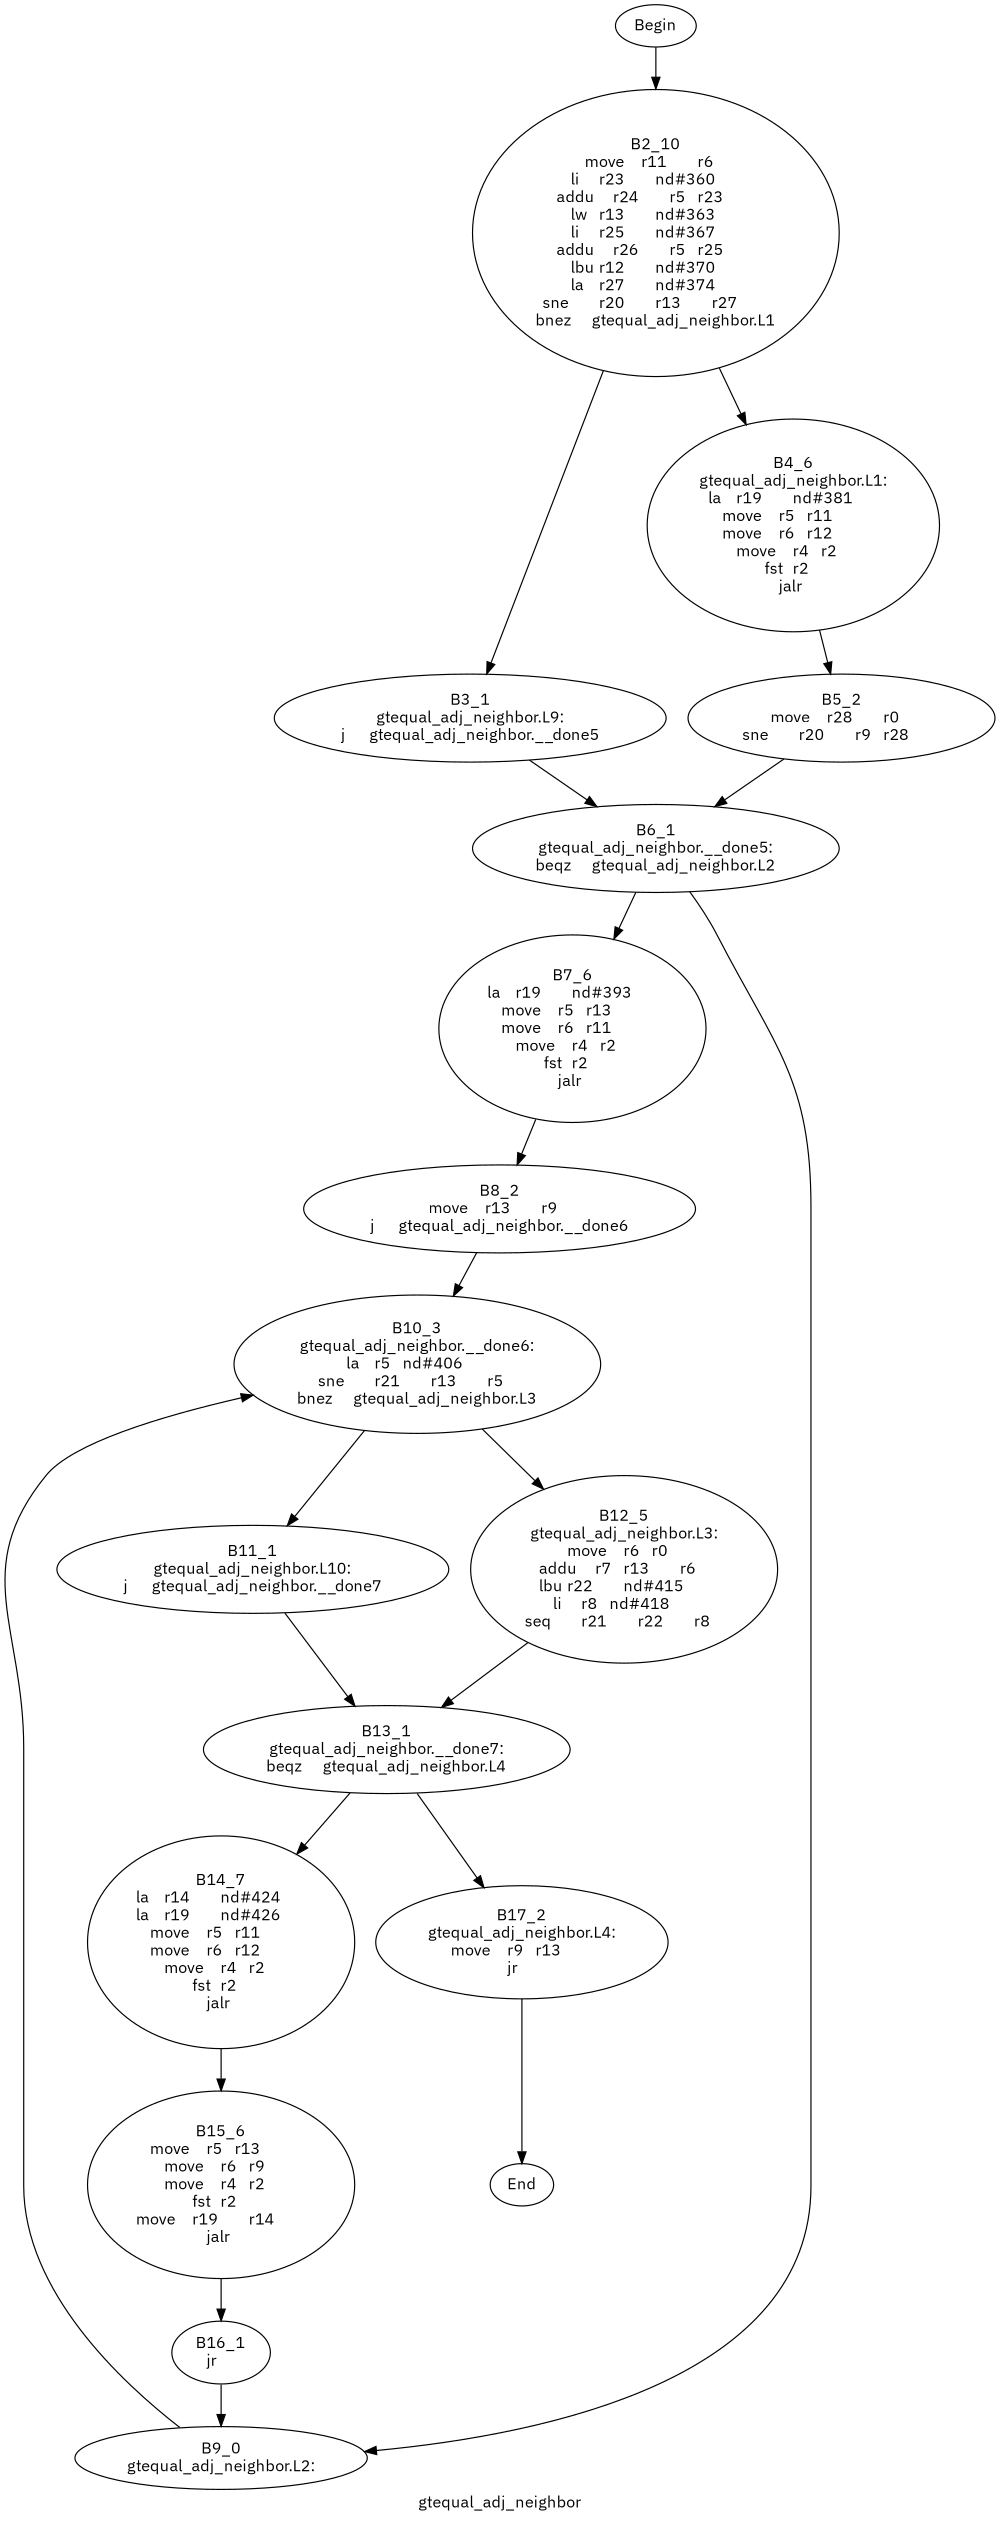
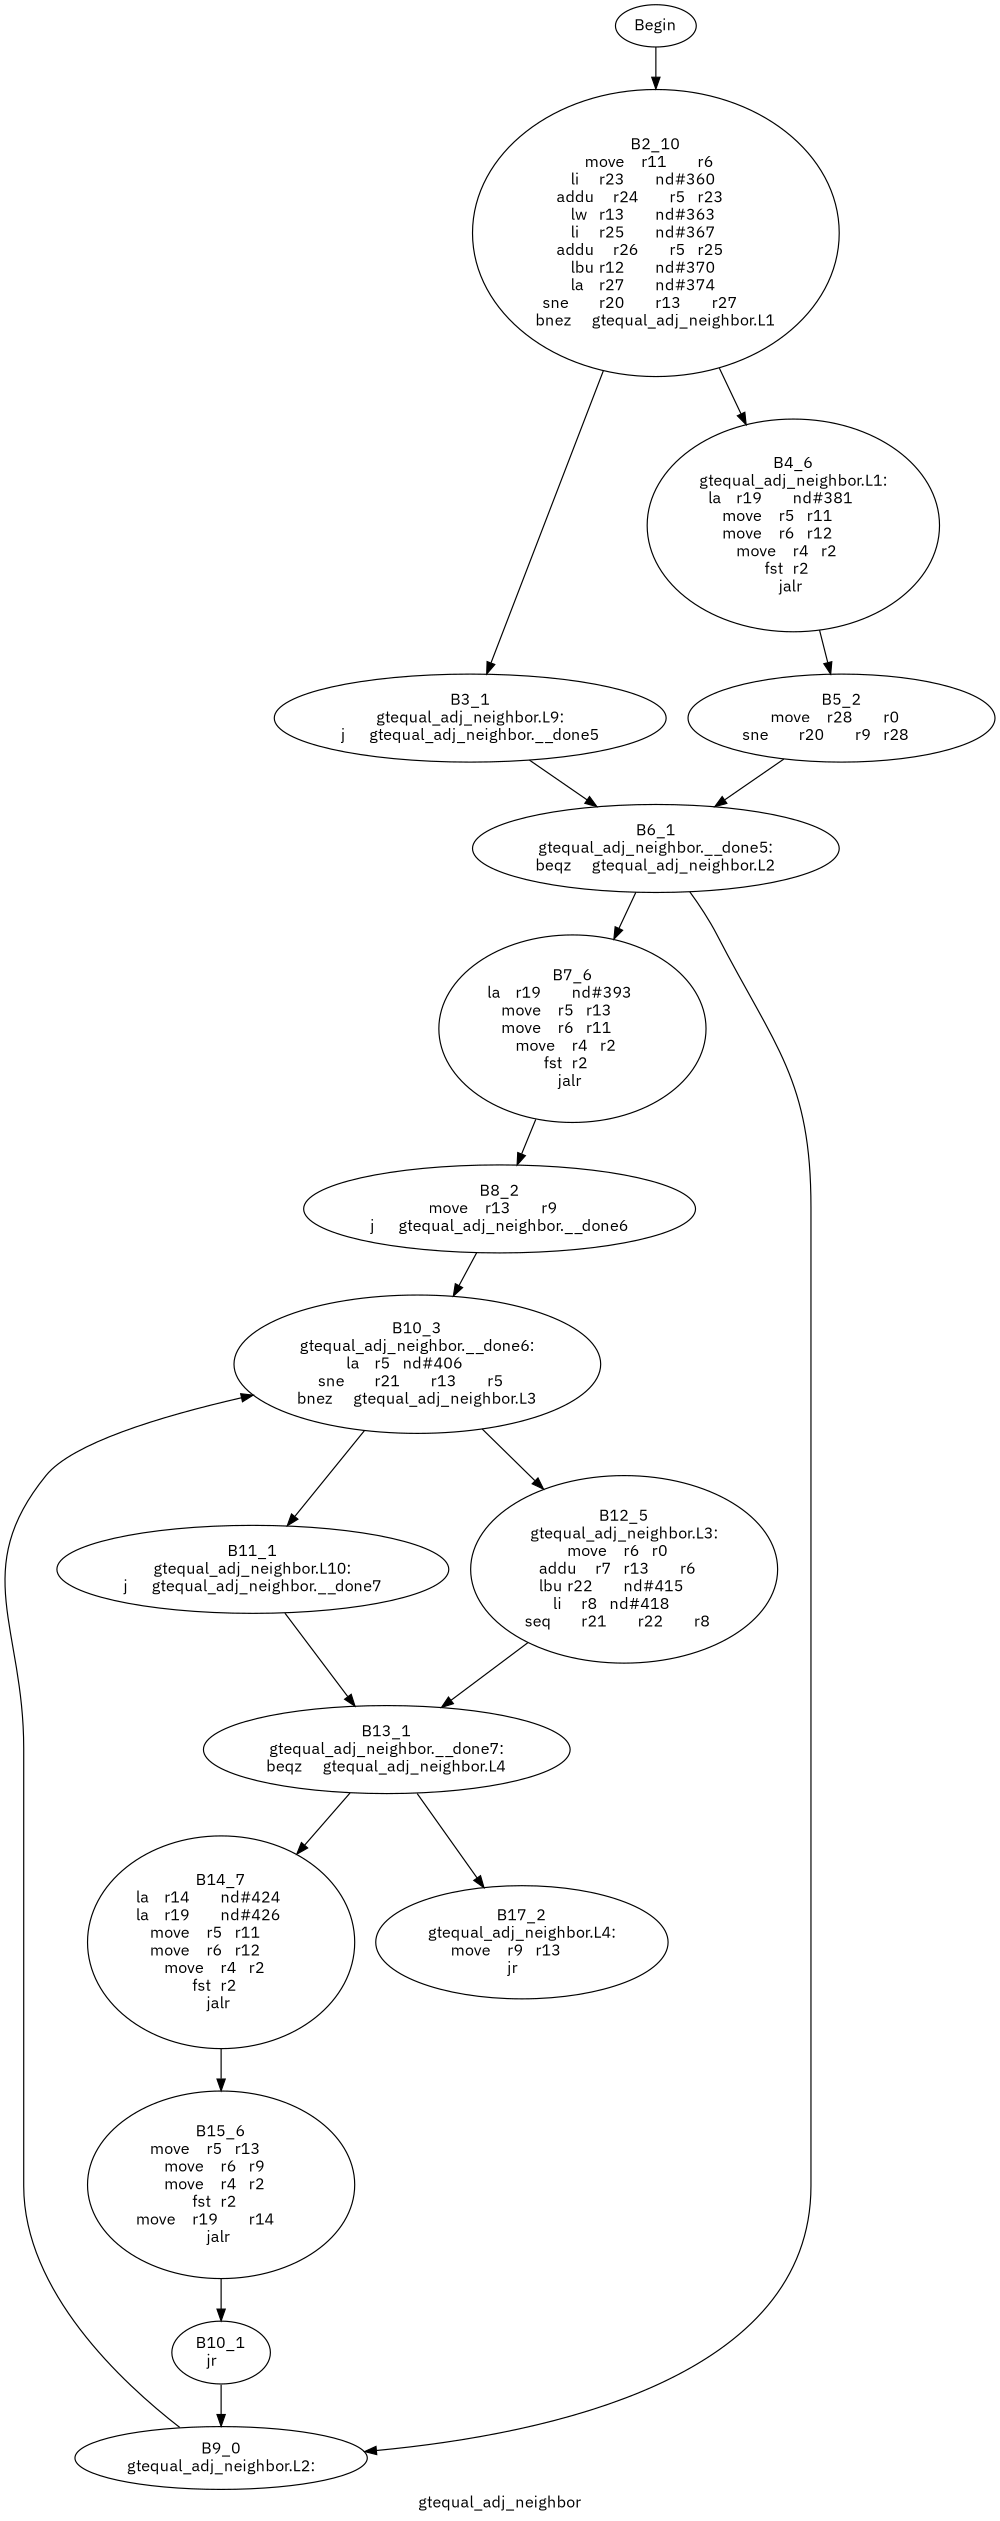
(522, 2185) -> none
(221, 2353) -> (221, 2353)
